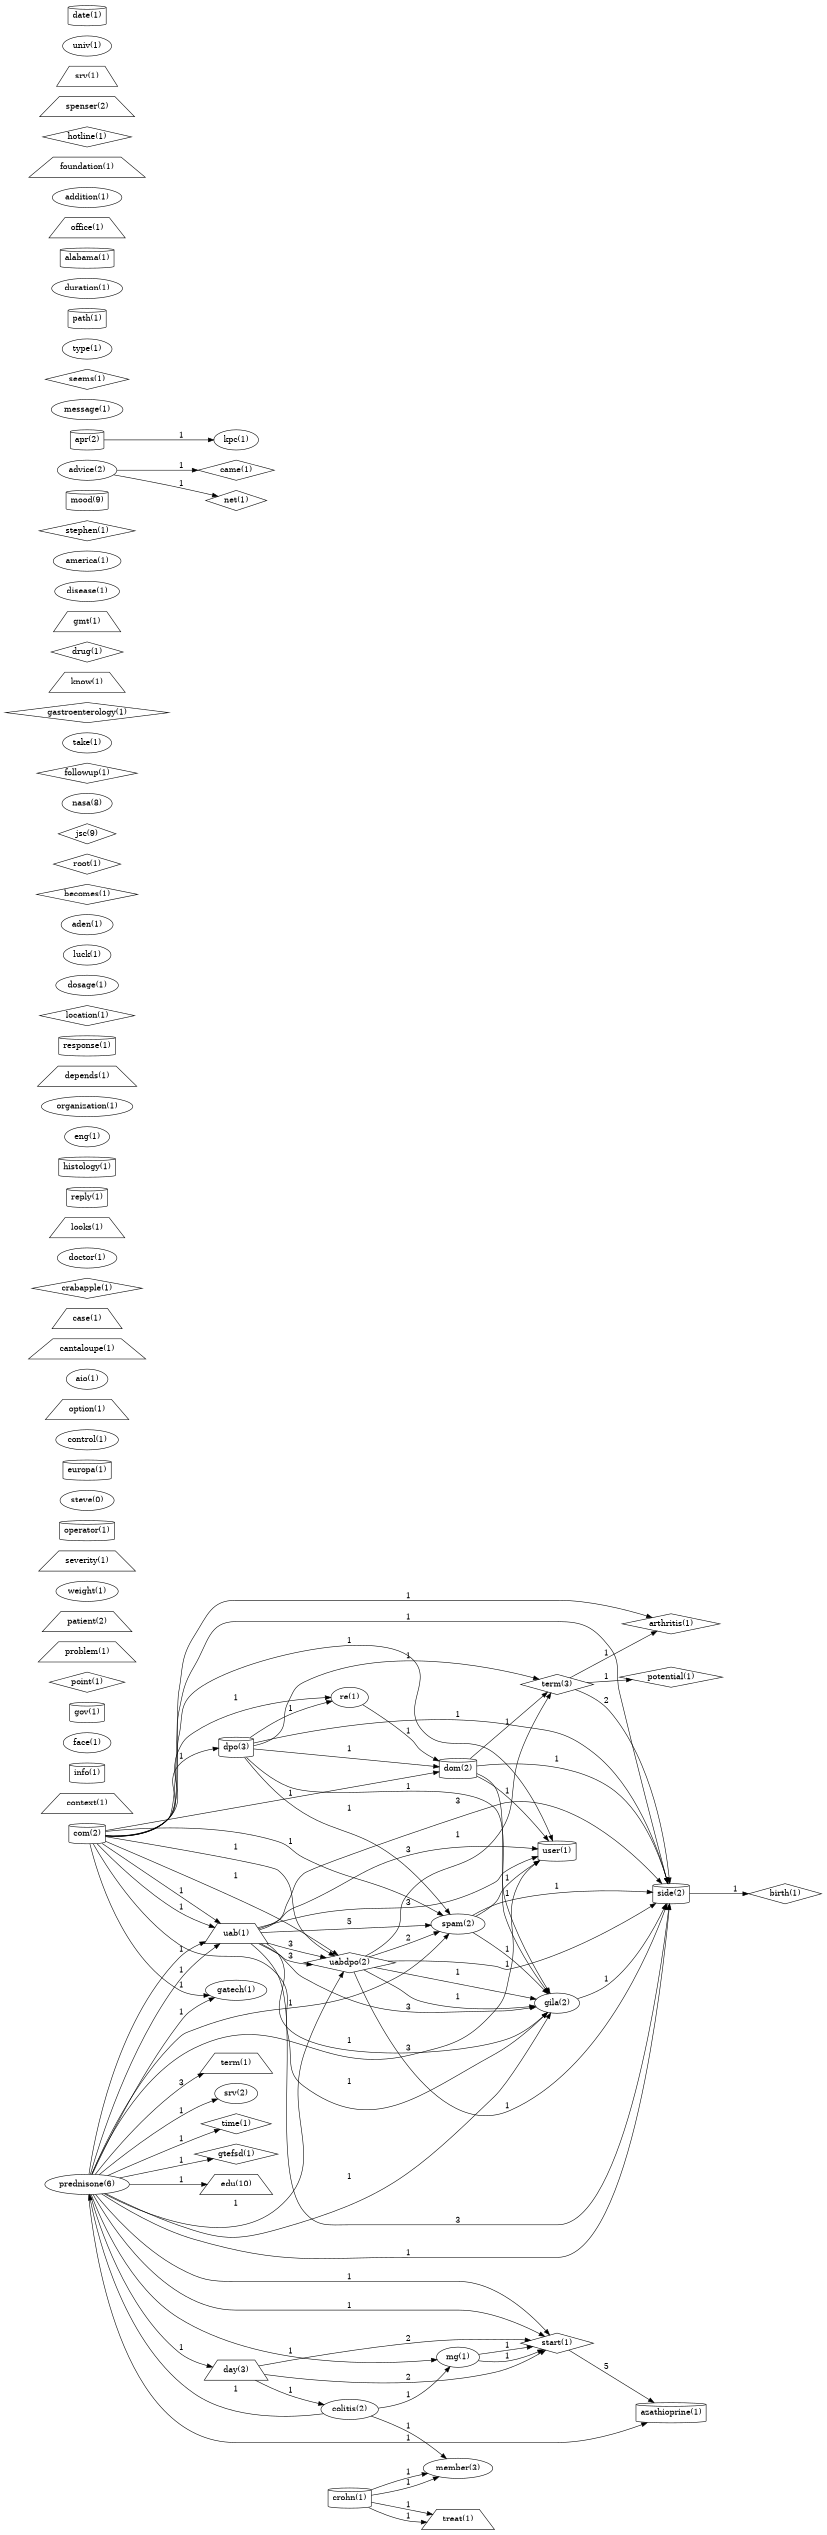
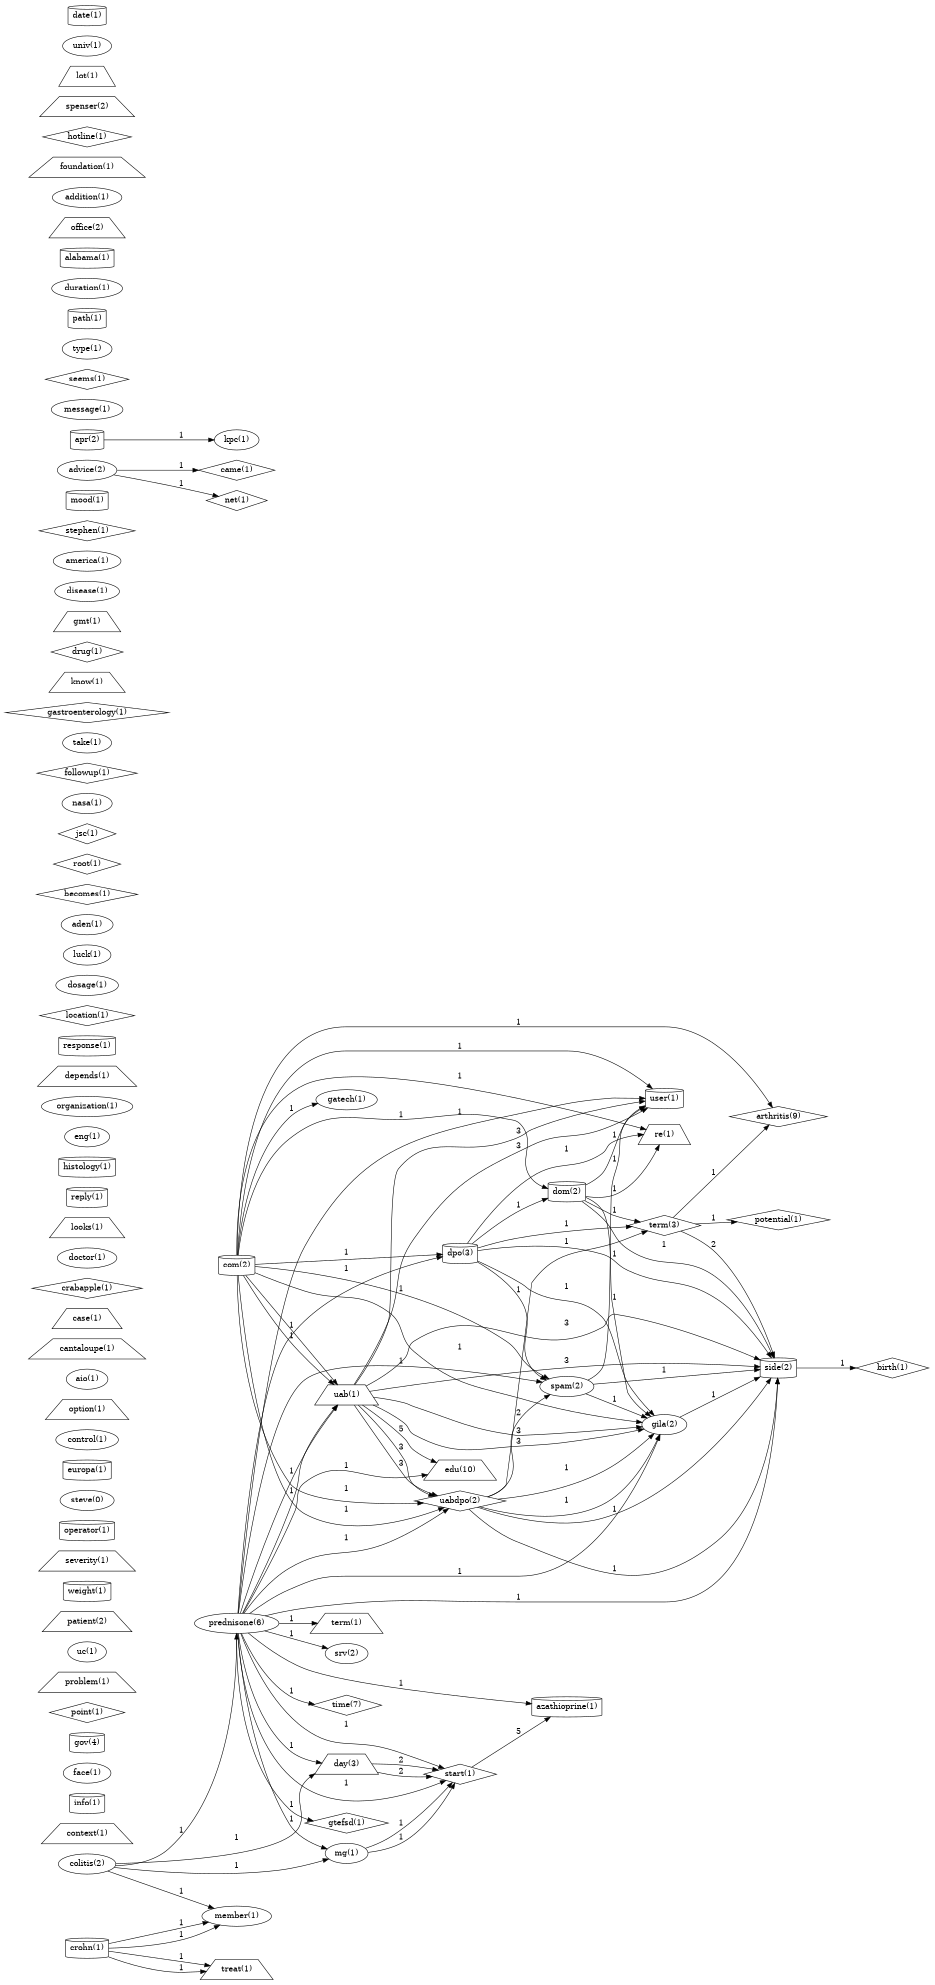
(87, 76) -> (87, 76)
(87, 228) -> (87, 228)
(87, 501) -> (87, 501)
(87, 804) -> (87, 804)
(87, 834) -> (87, 834)
(87, 1591) -> (87, 1591)
(401, 1622) -> none
(671, 1624) -> (778, 1117)
none -> (87, 1652)
(350, 1697) -> (664, 1135)
(87, 1713) -> (87, 1743)
(400, 1730) -> (629, 1186)
(343, 1929) -> (398, 1432)
(153, 2062) -> (272, 1378)
(181, 2083) -> (292, 1619)
(236, 2124) -> (347, 1705)
(286, 2394) -> (238, 1853)
(458, 2468) -> (237, 1916)
